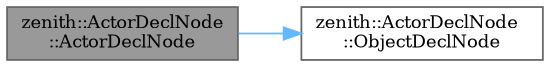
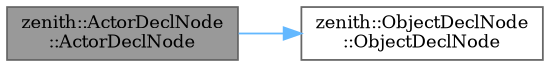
(422, 33) -> (422, 33)
